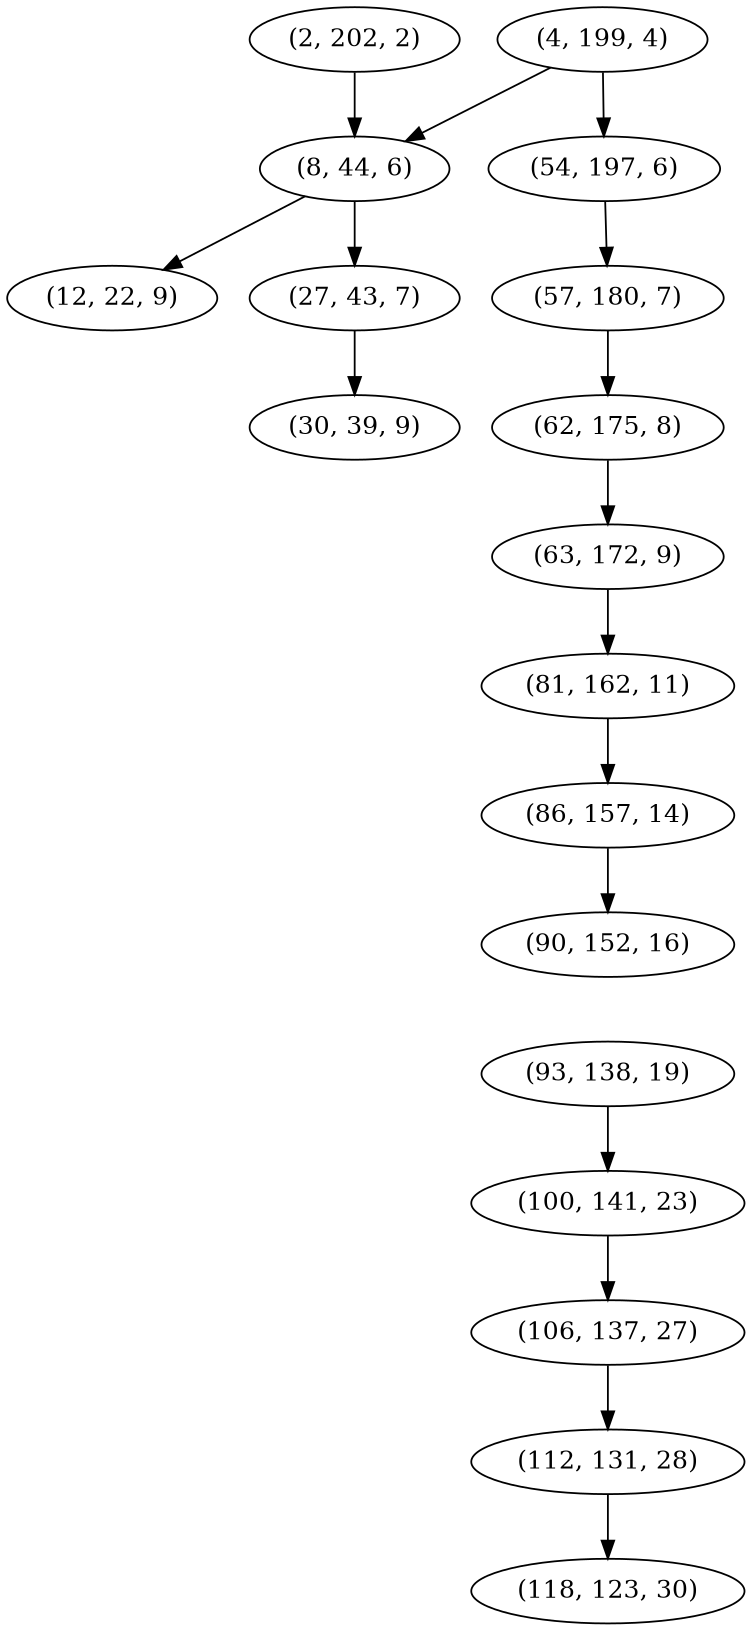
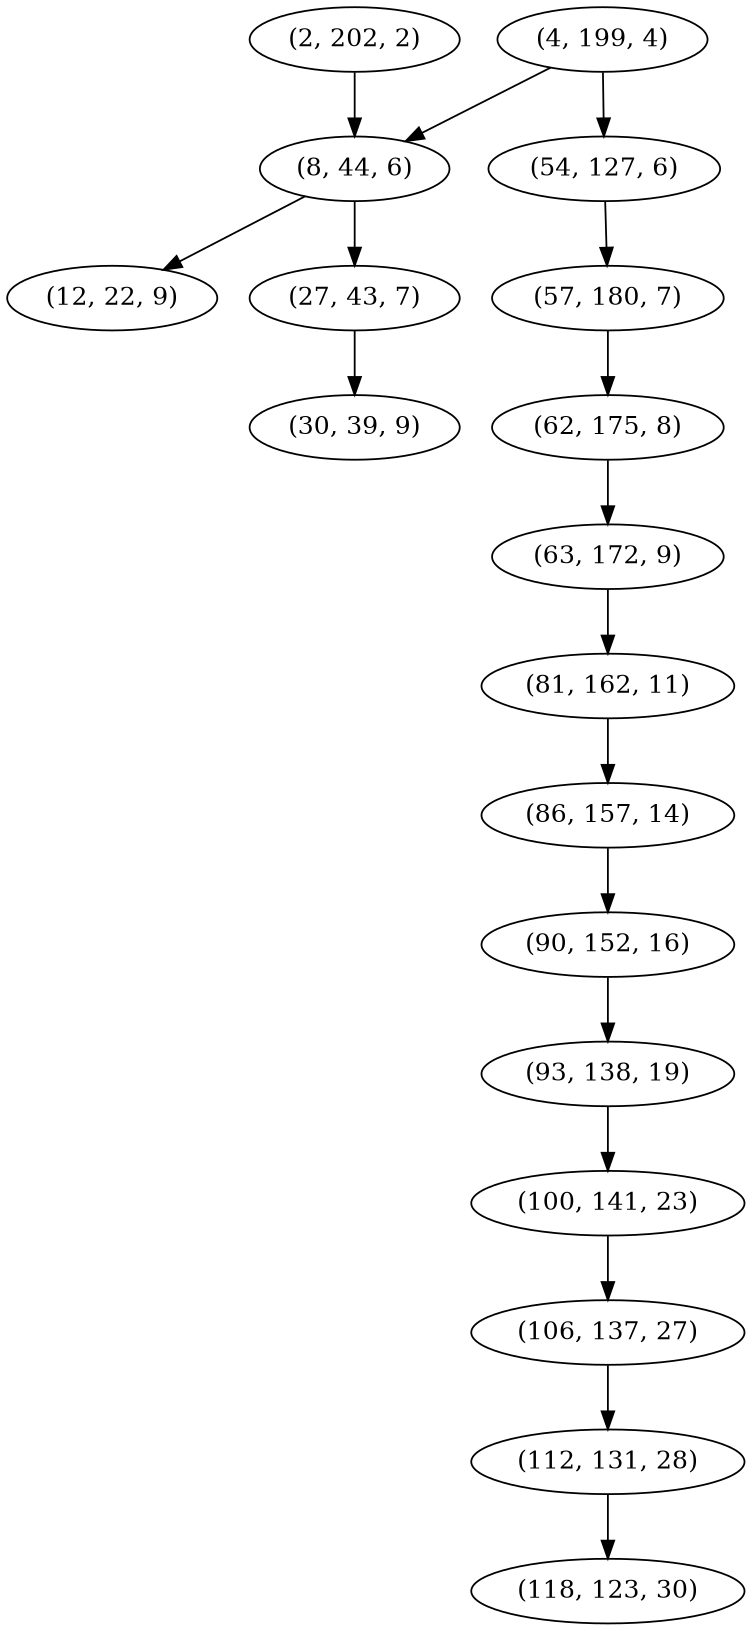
(604, 169) -> (604, 169)
none -> (608, 1000)
